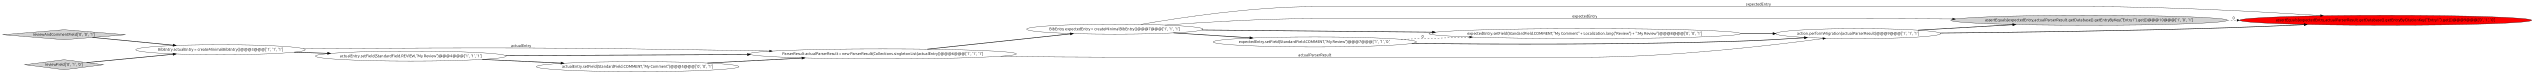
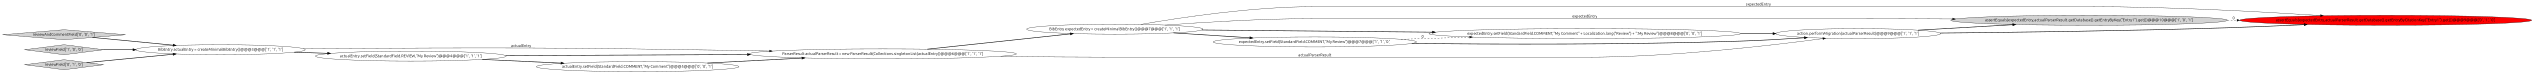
none -> (64, 50)
